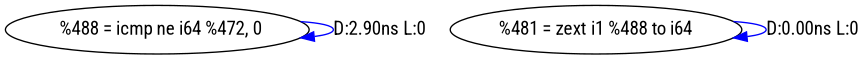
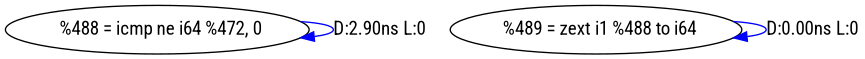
(596, 30) -> (596, 30)
